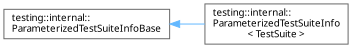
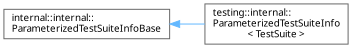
(87, 24) -> (87, 24)
